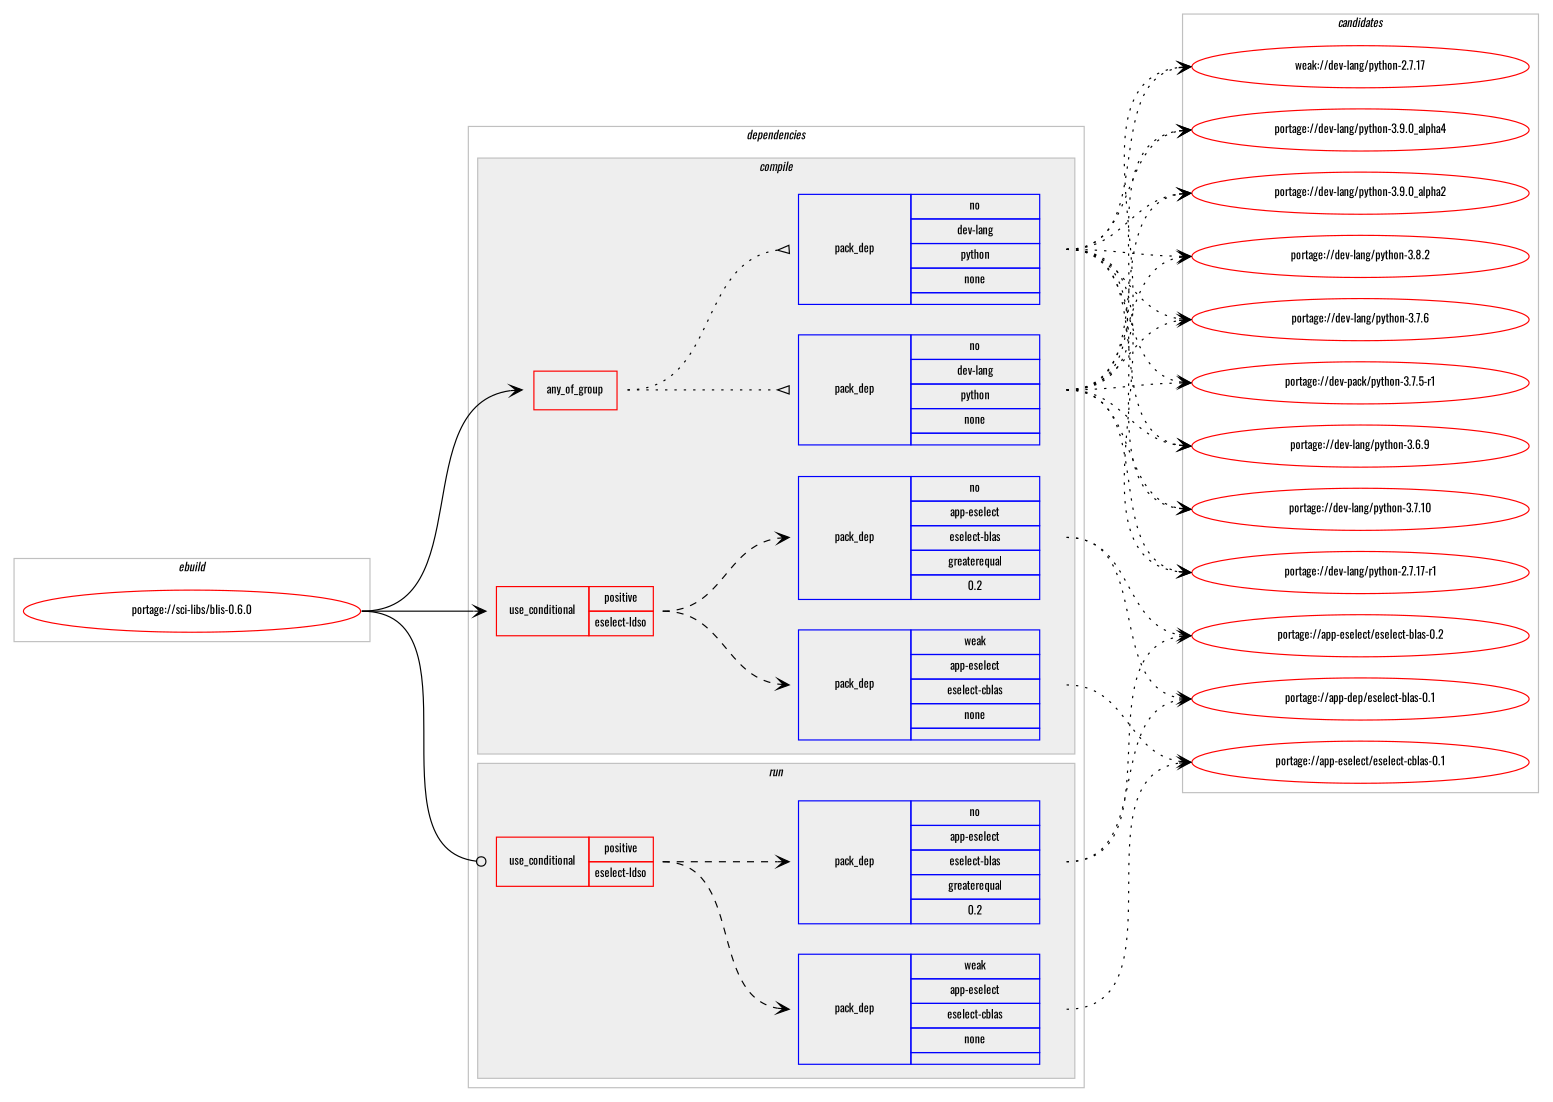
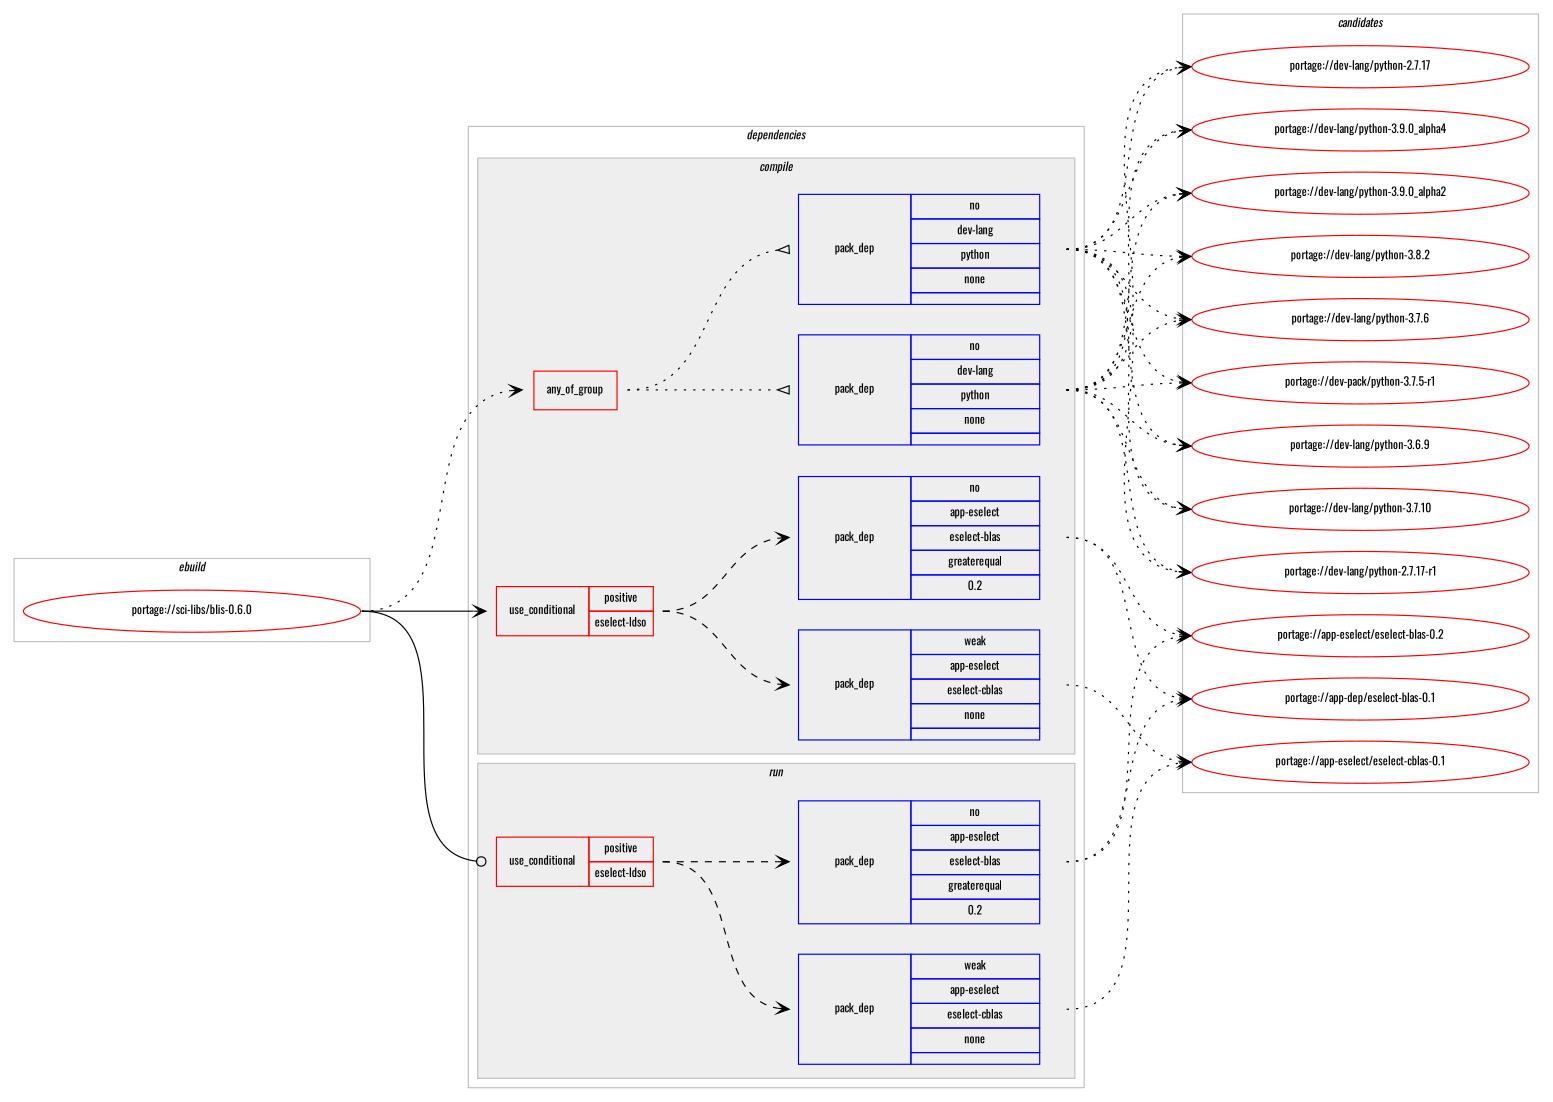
(1361, 67) -> (1361, 67)
(441, 506) -> (441, 506)
